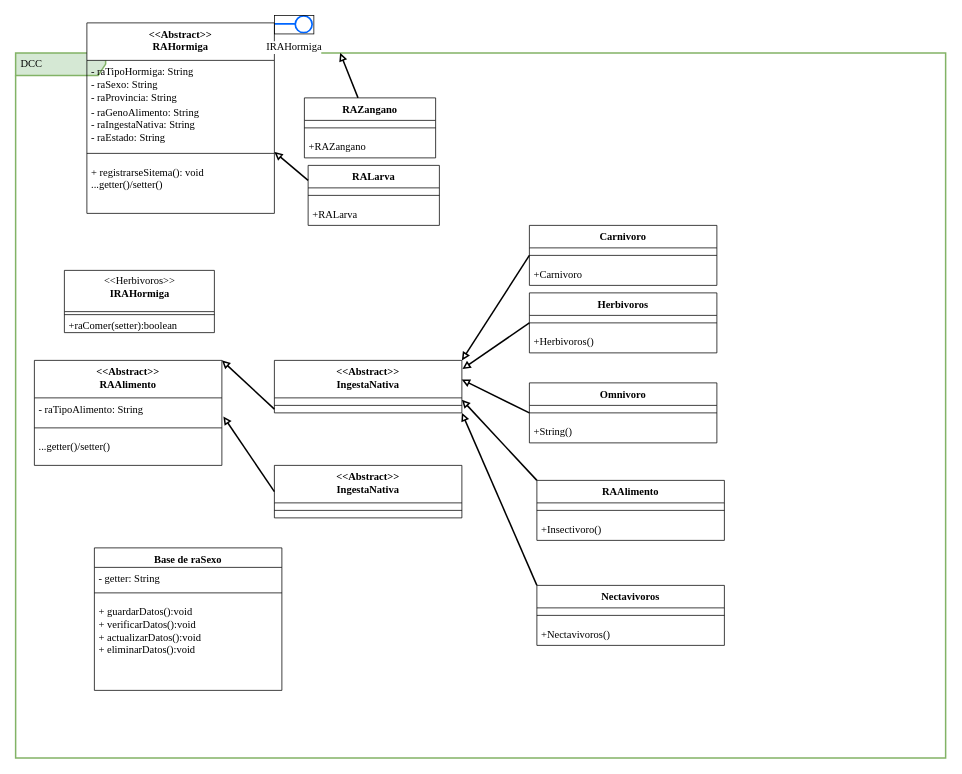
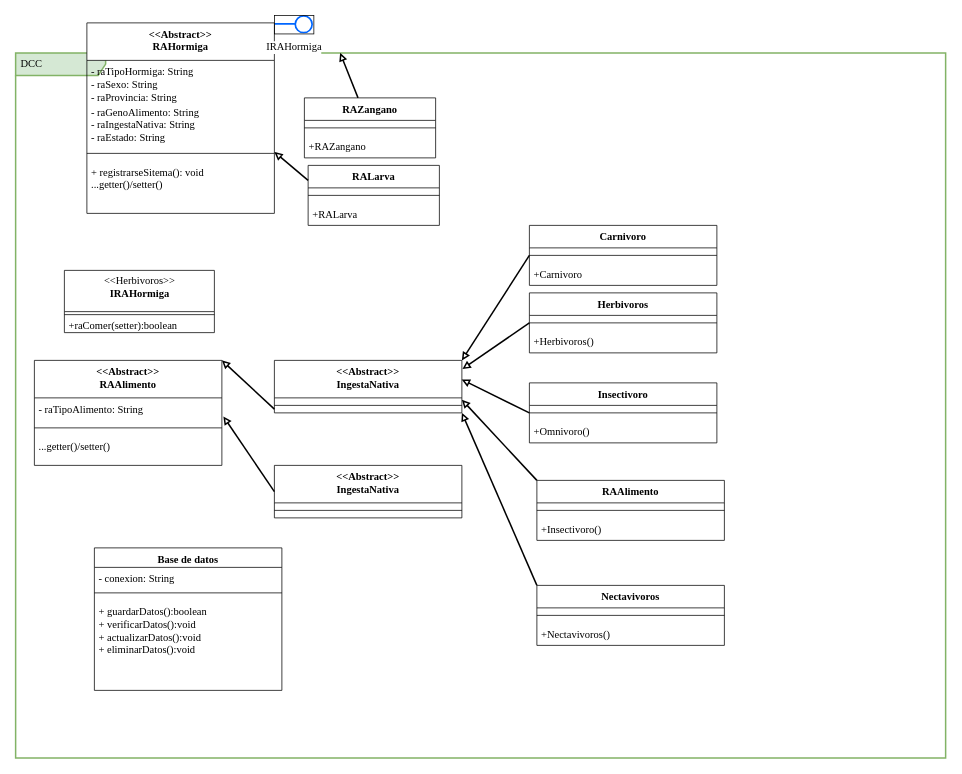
(623, 394) -> (623, 394)
(558, 432) -> (564, 432)
(188, 559) -> (188, 559)
(140, 579) -> (144, 579)
(156, 612) -> (165, 612)
